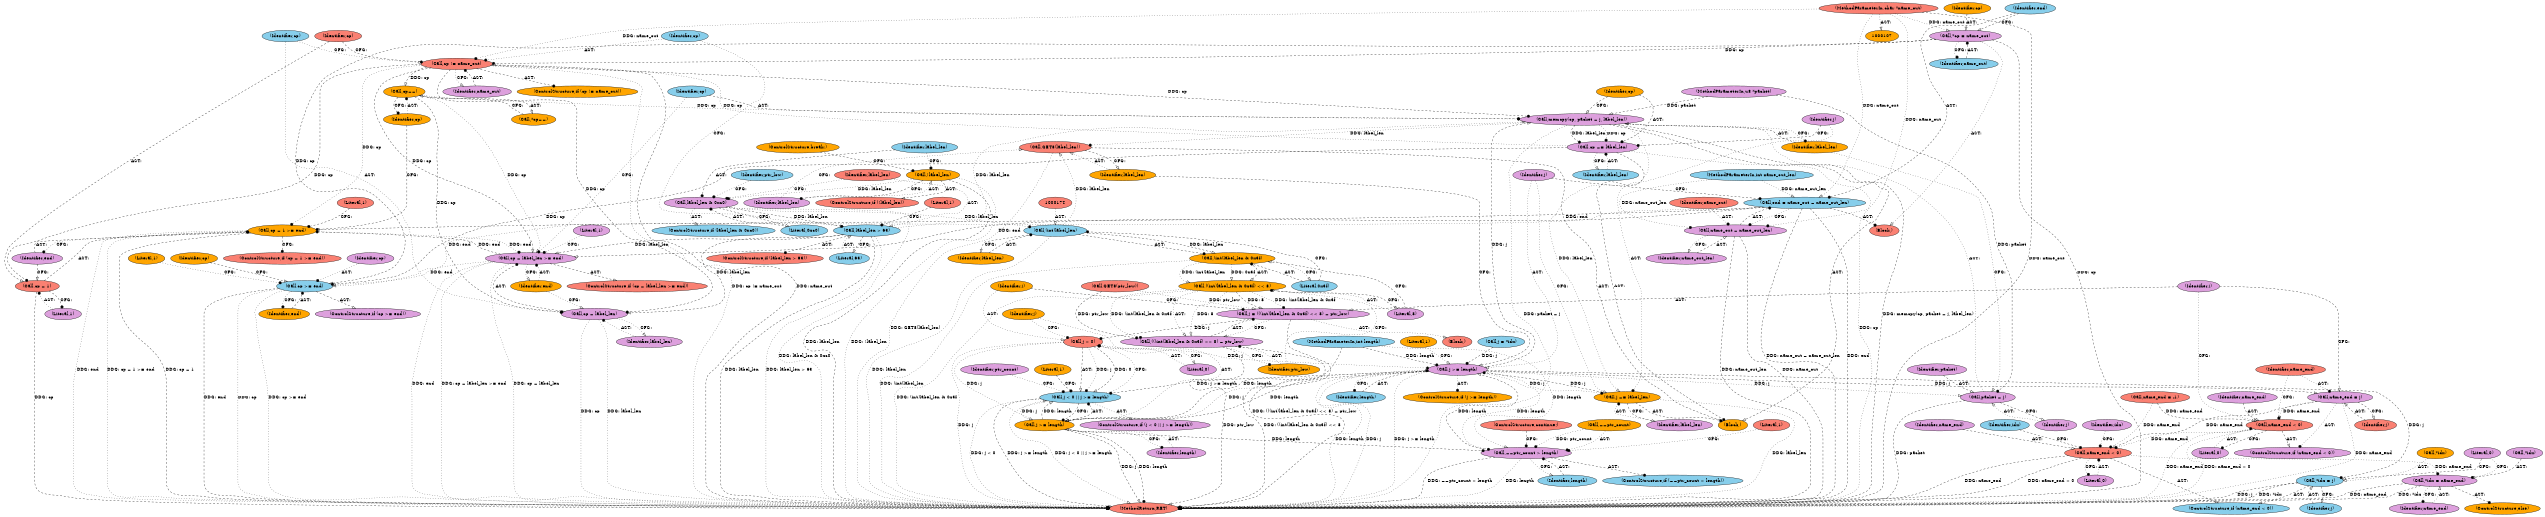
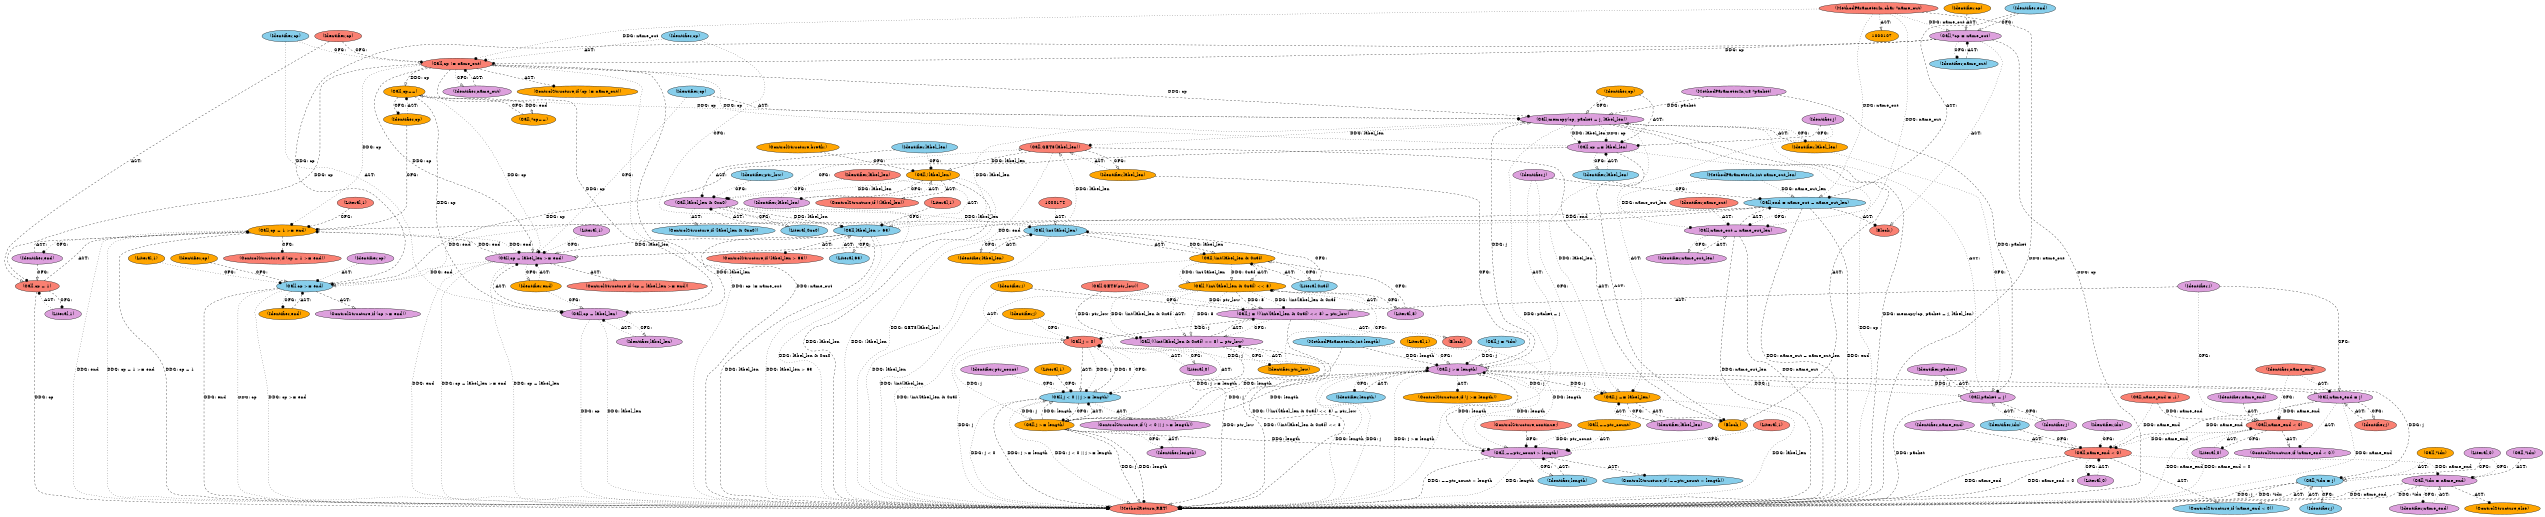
(537, 106) -> (537, 106)
none -> (990, 159)
